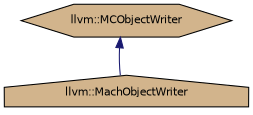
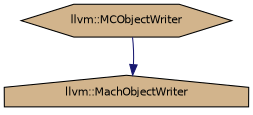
(119, 62) -> (134, 51)
